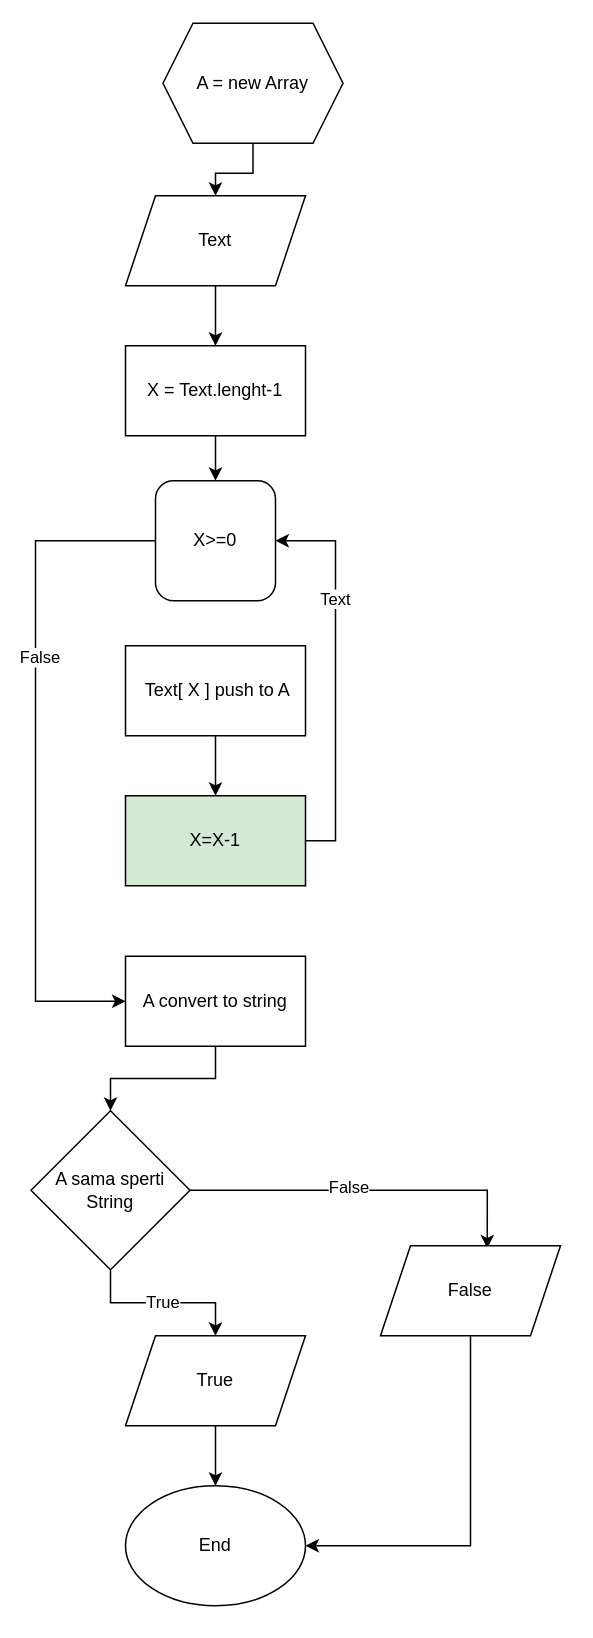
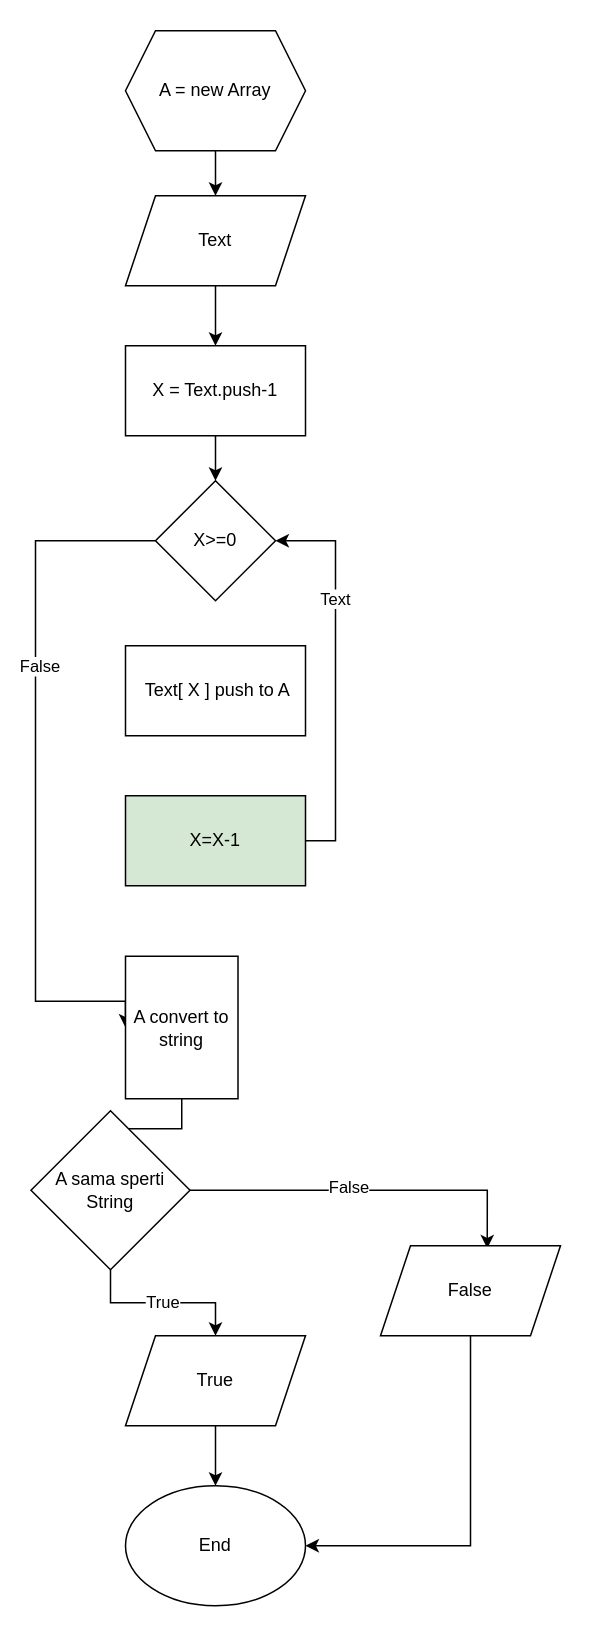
(253, 83) -> (215, 91)
(215, 391) -> (215, 391)
(215, 541) -> (215, 541)
(215, 761) -> none
(215, 1001) -> (182, 1028)
